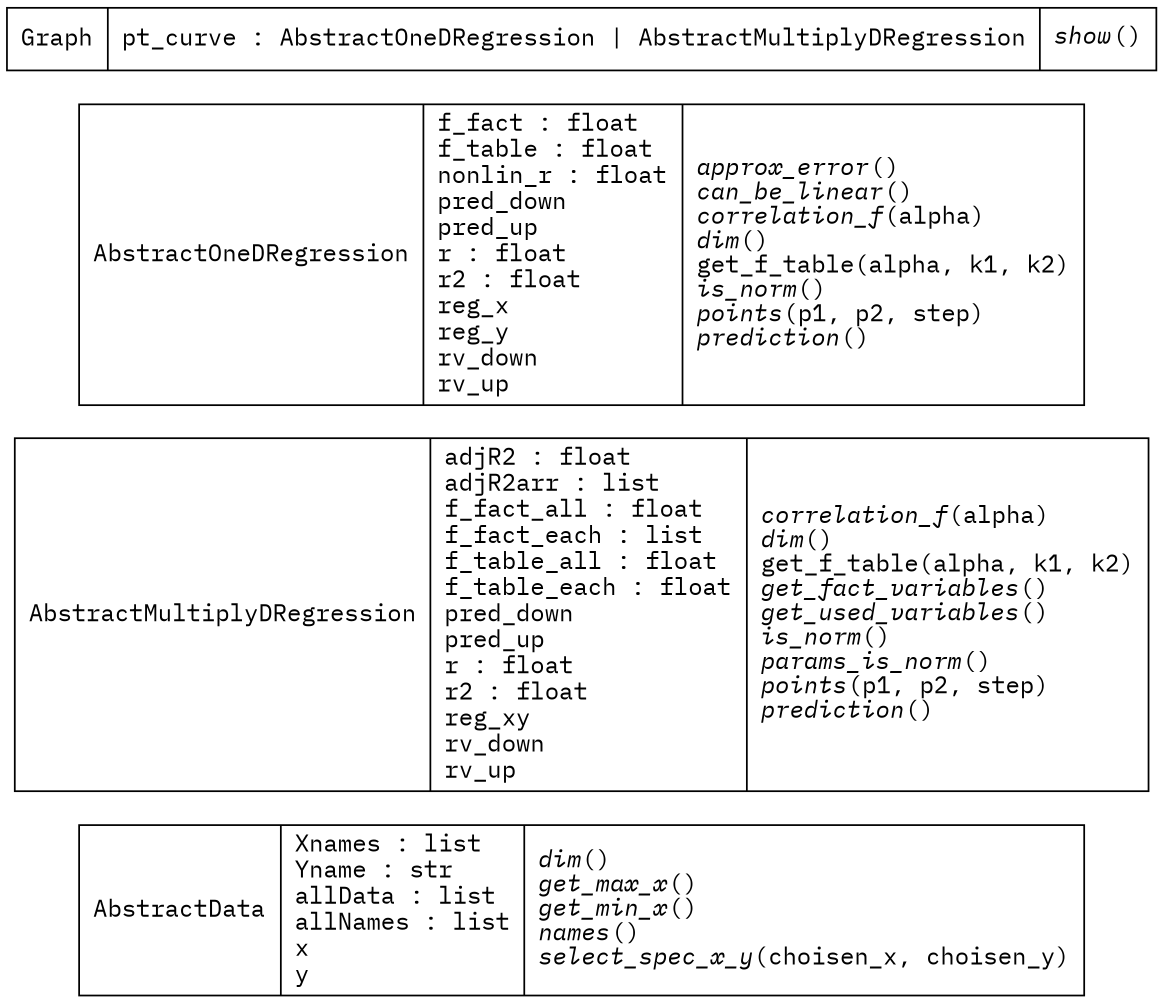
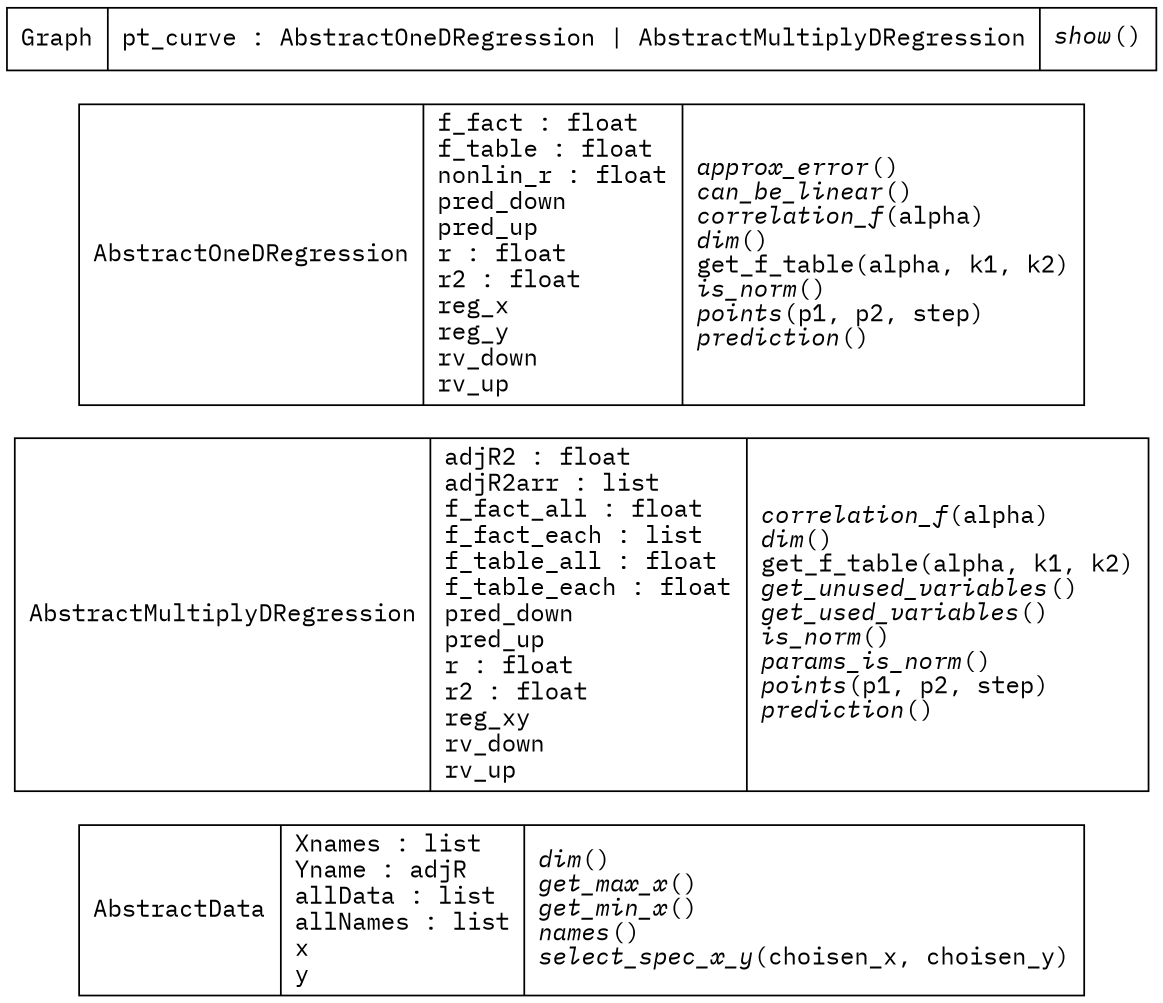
(890, 589) -> (905, 589)
(374, 870) -> (382, 870)
